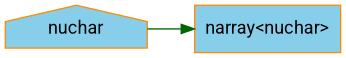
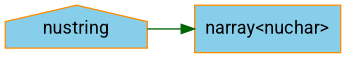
(76, 29) -> (76, 29)
